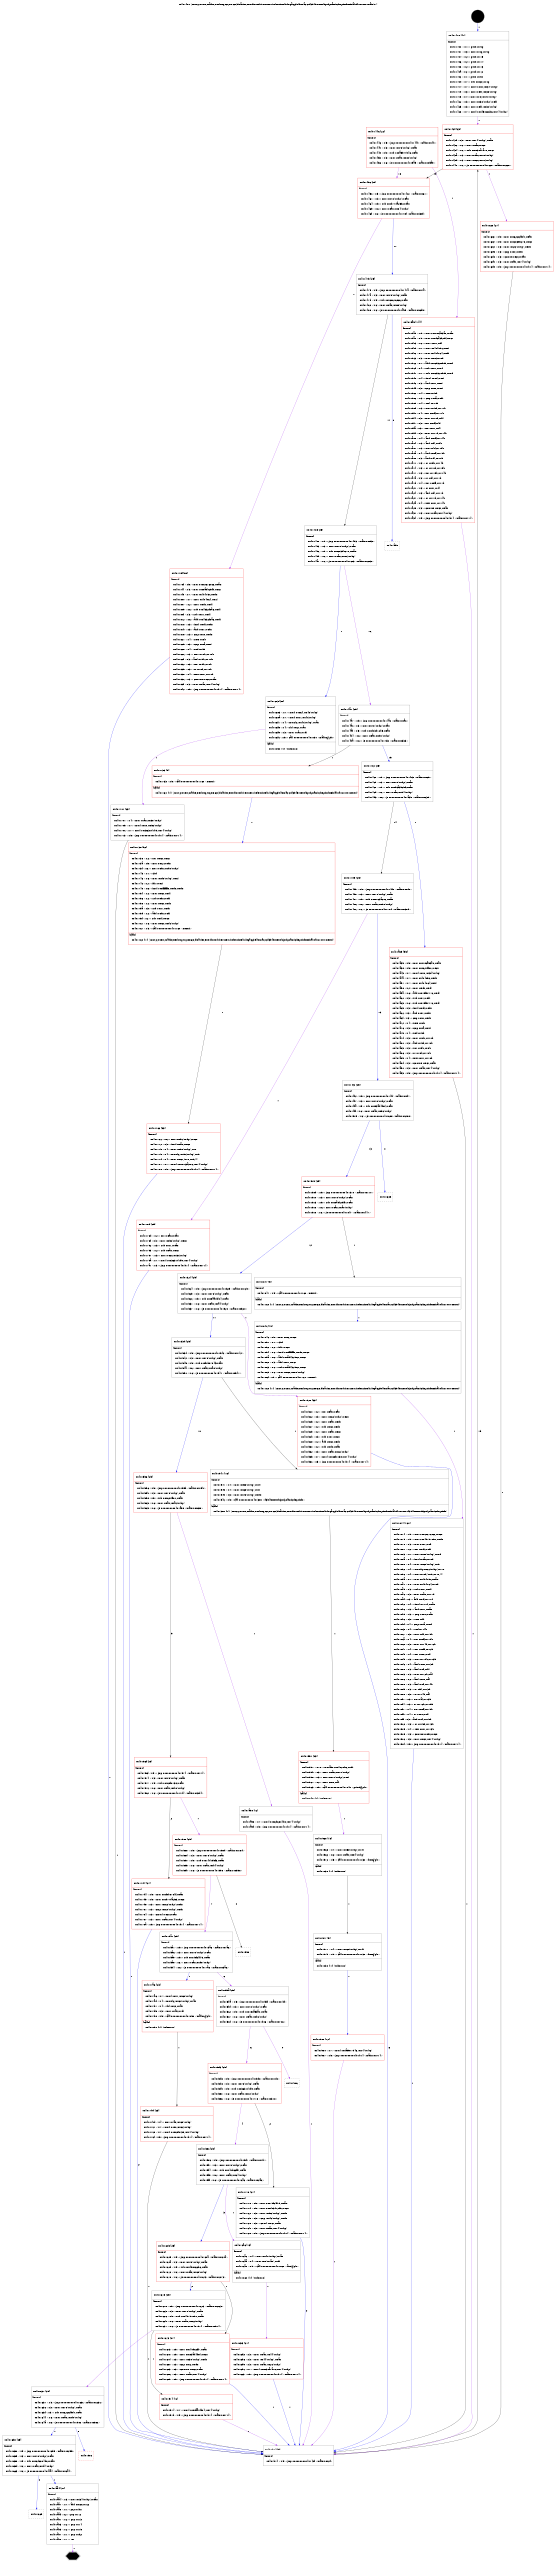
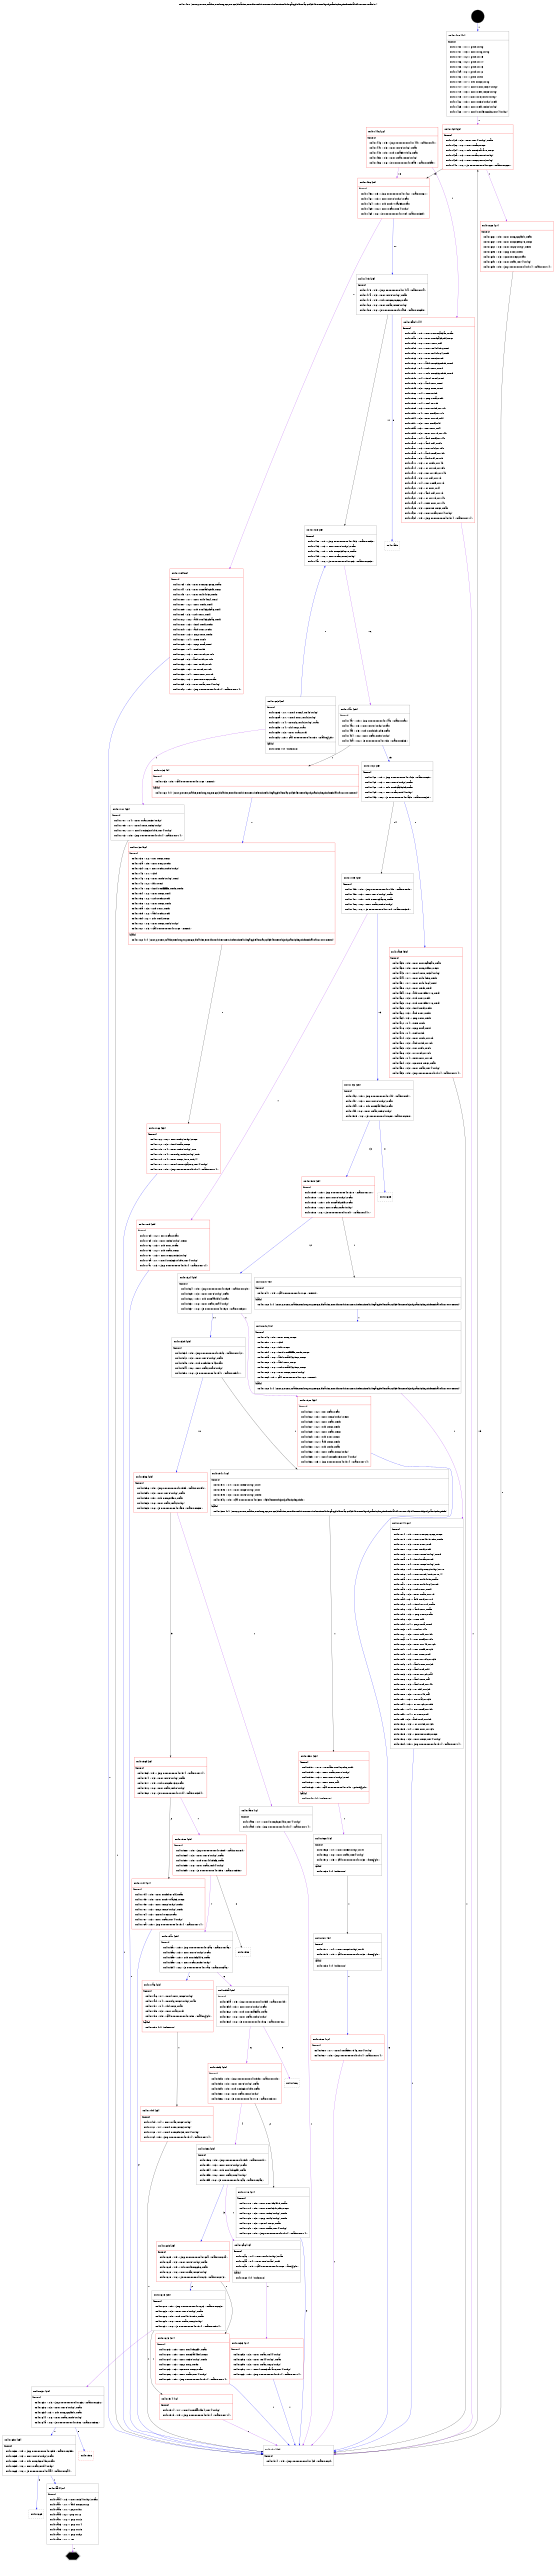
(337, 631) -> (307, 631)
